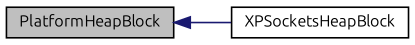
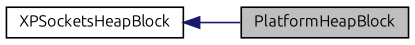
(211, 23) -> (220, 23)
